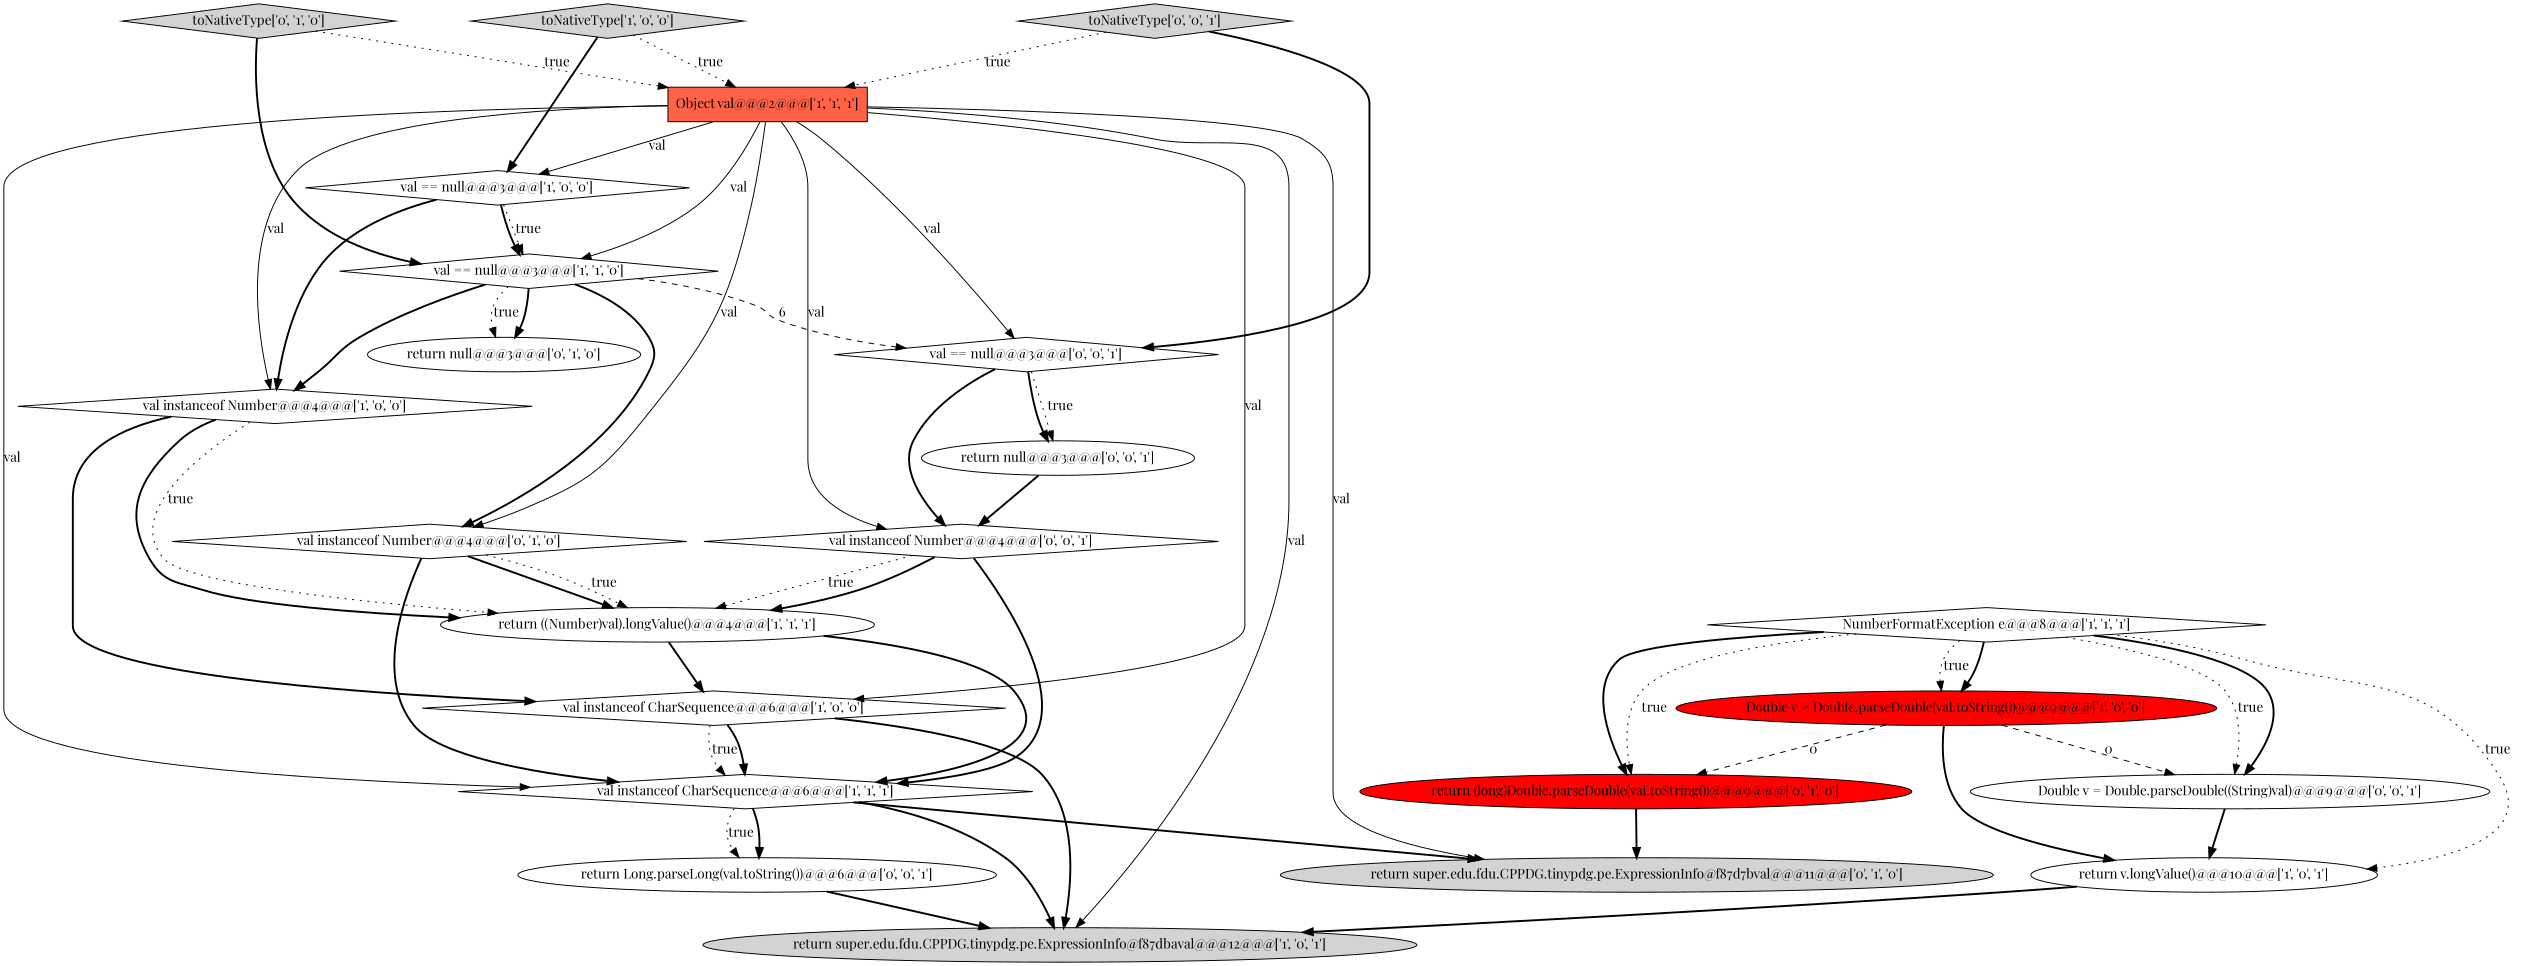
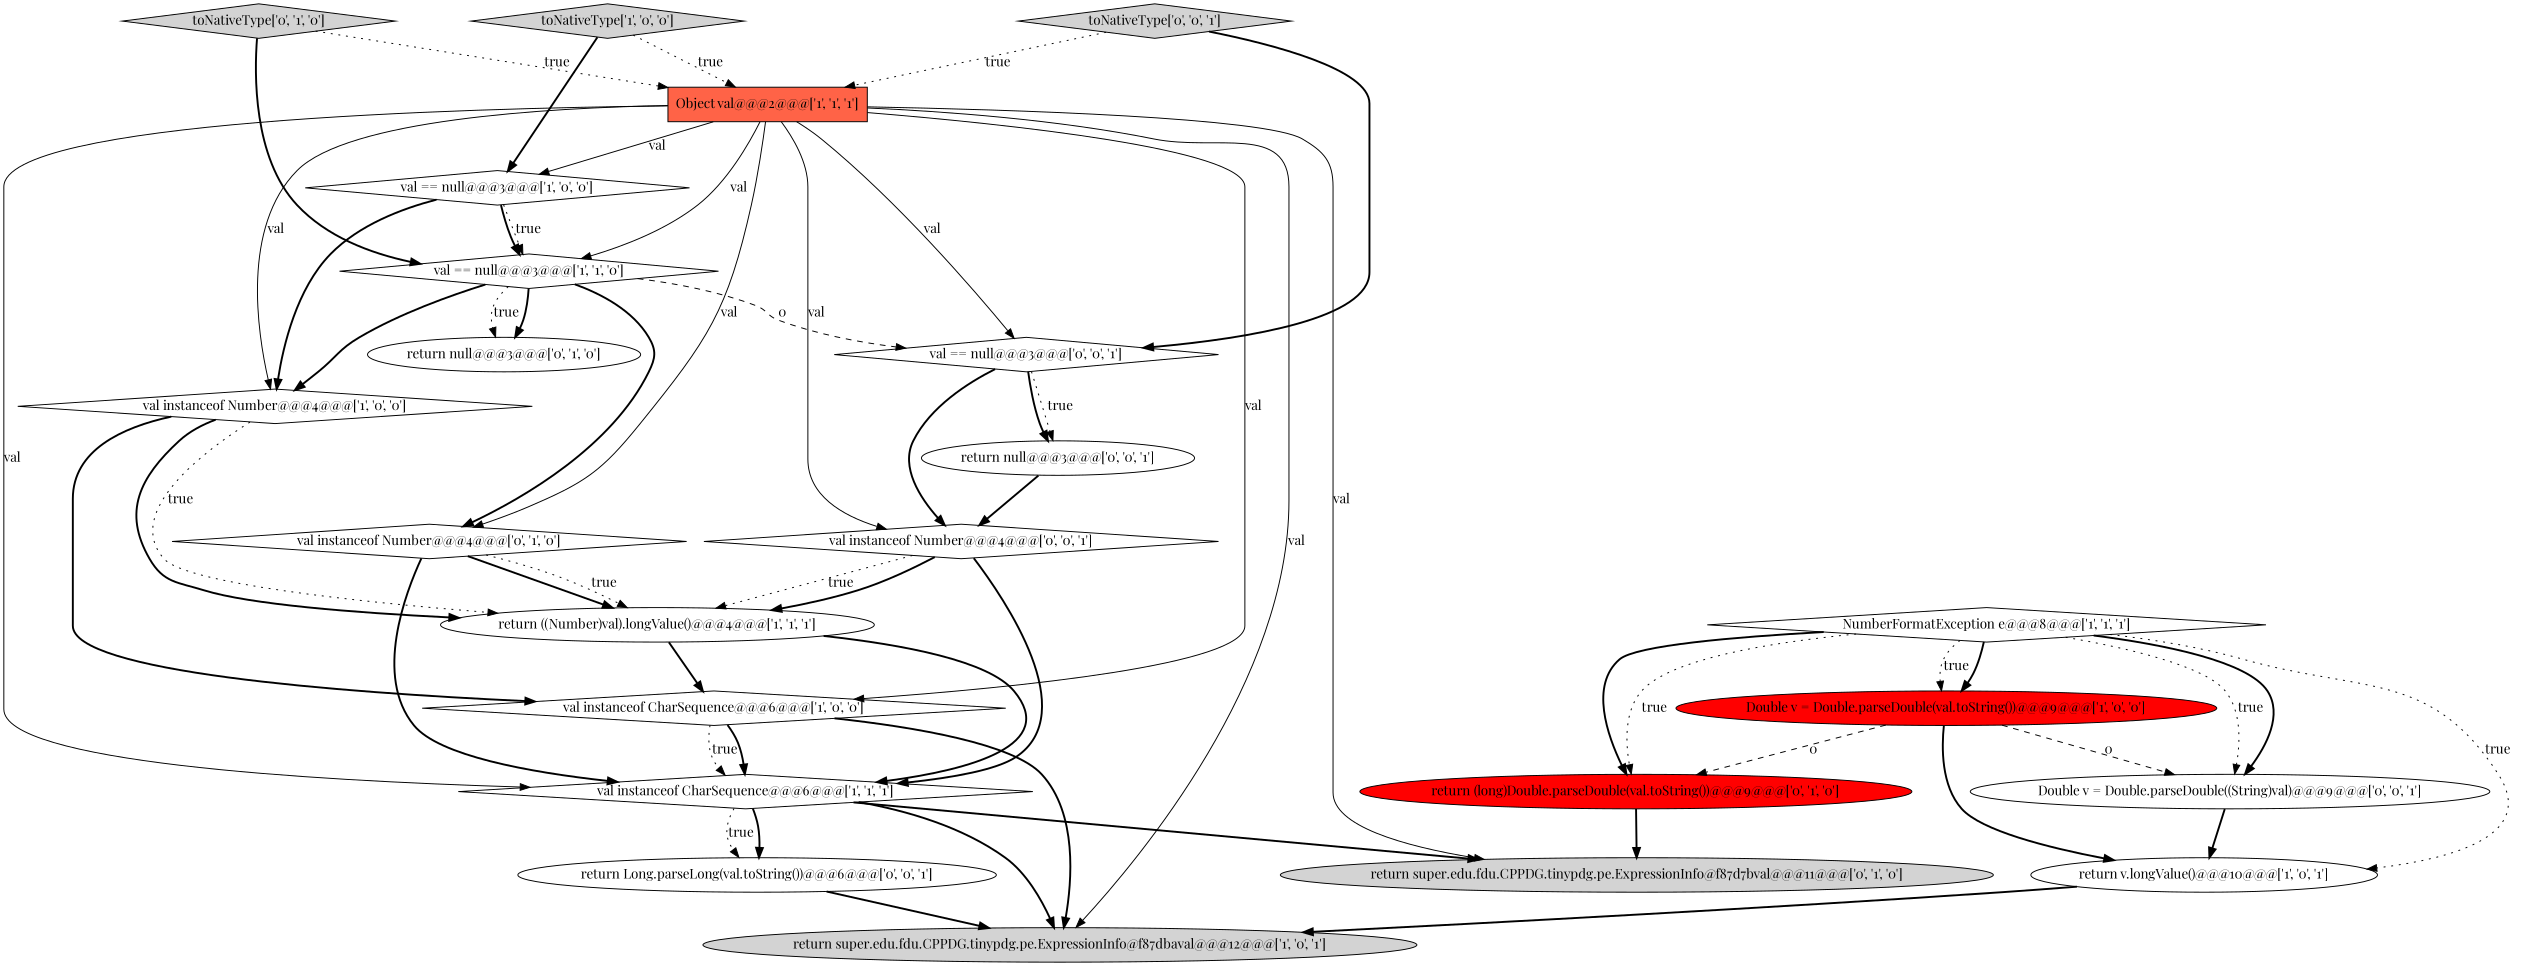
(782, 313) -> (782, 313)
